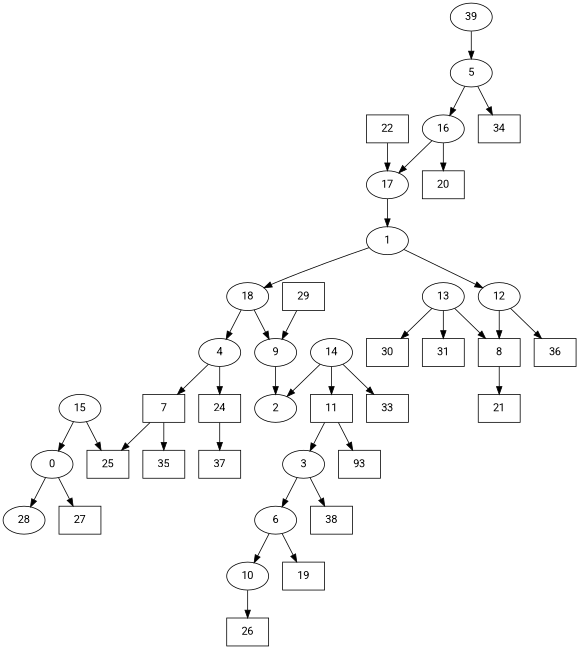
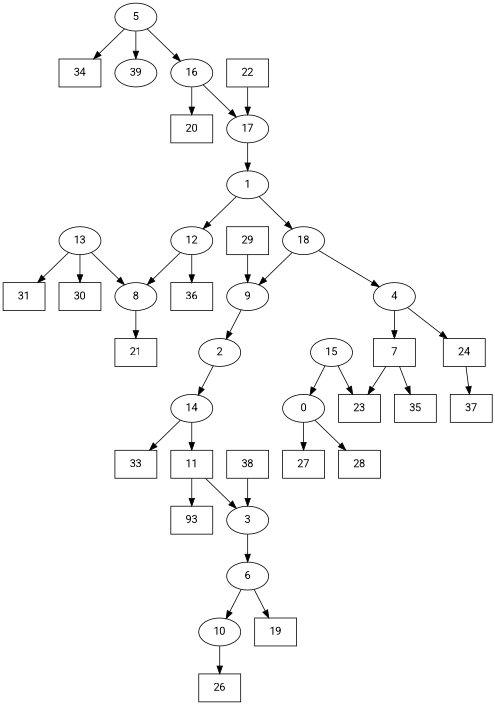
(471, 41) -> (136, 41)
(499, 352) -> (136, 297)
(306, 378) -> (208, 377)
(108, 464) -> (359, 408)
(316, 488) -> (248, 488)
(24, 520) -> (359, 464)
